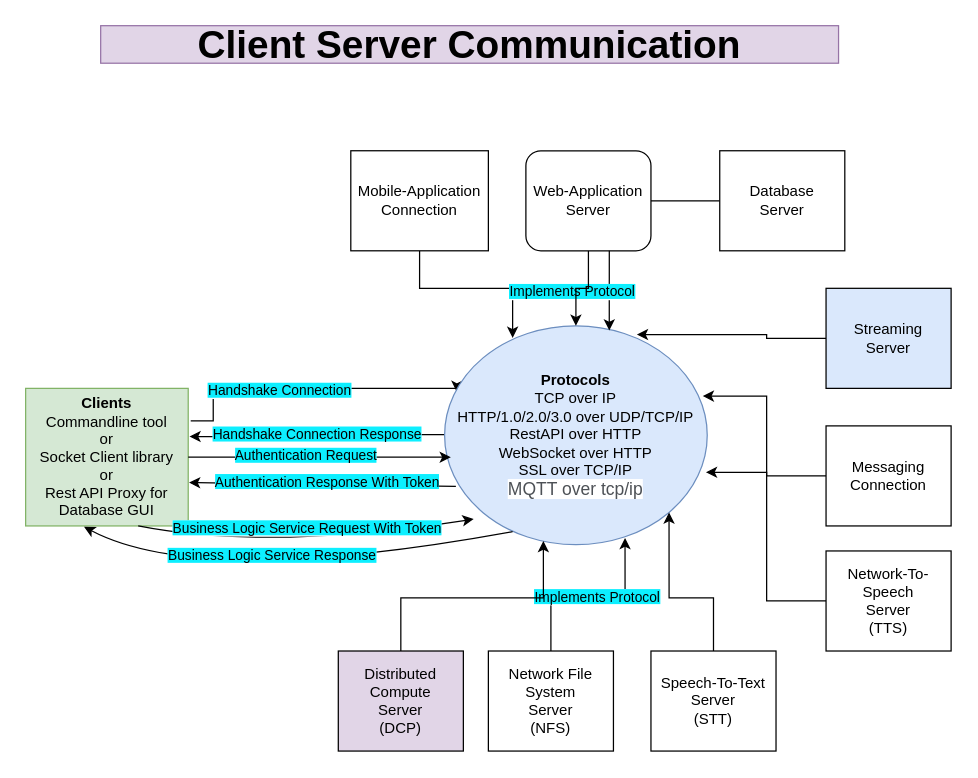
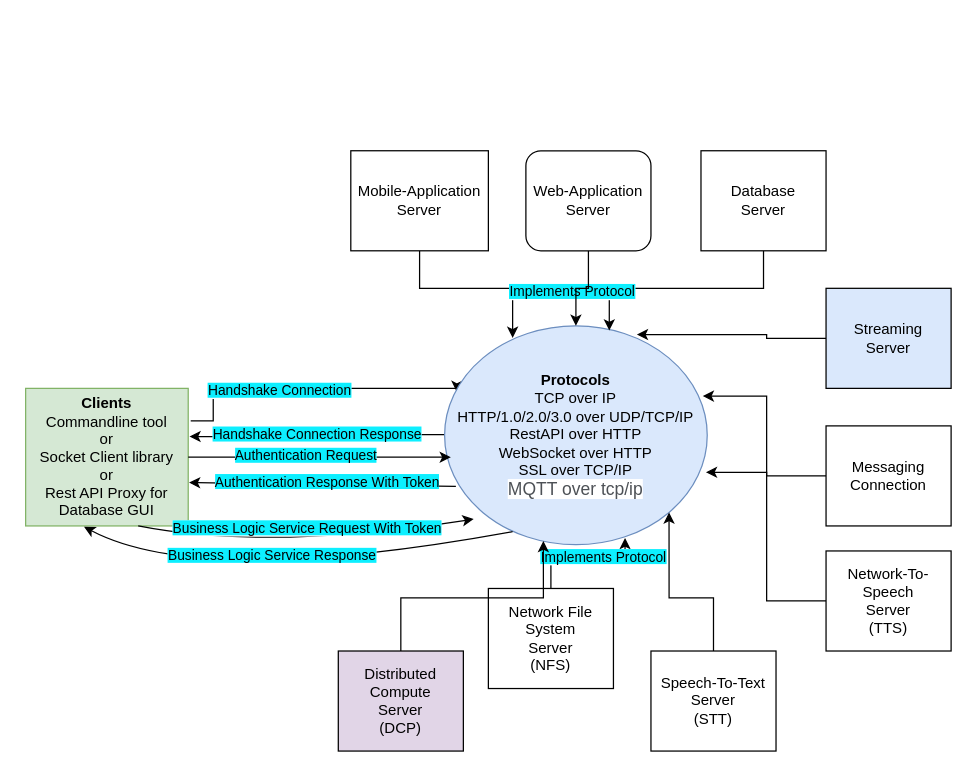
(469, 44) -> none
(419, 201) -> (419, 201)
(782, 201) -> (763, 201)
(551, 701) -> (551, 638)
